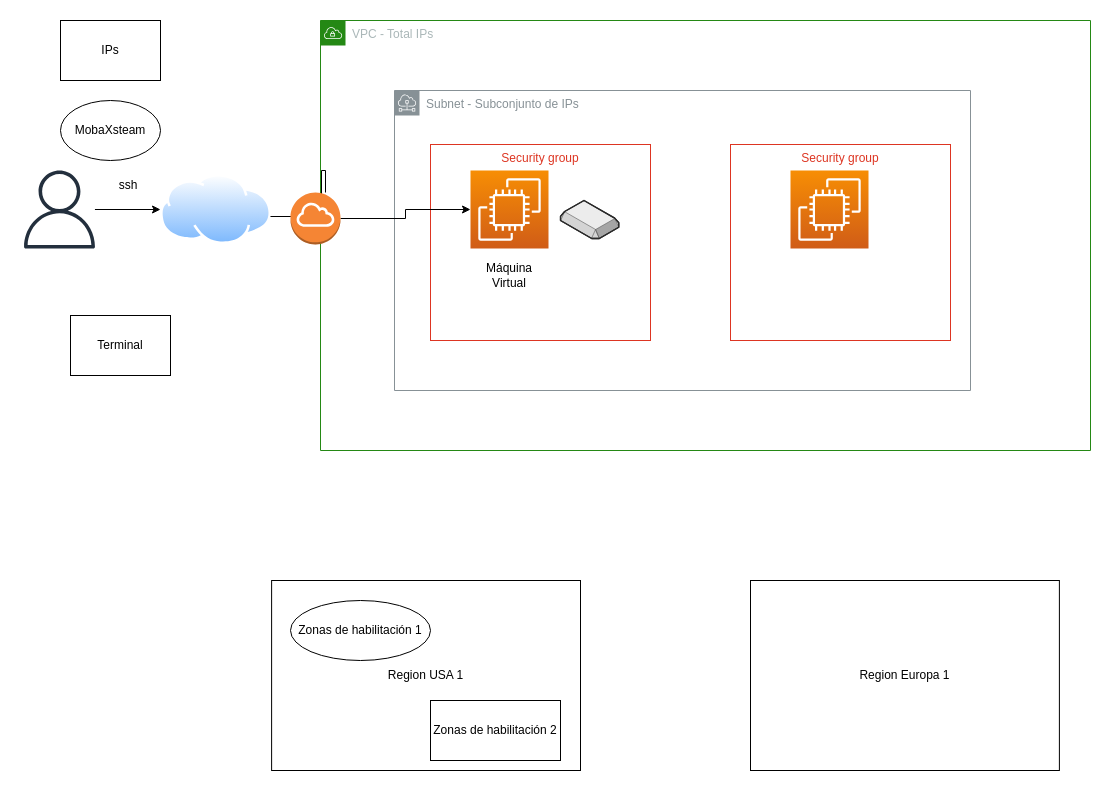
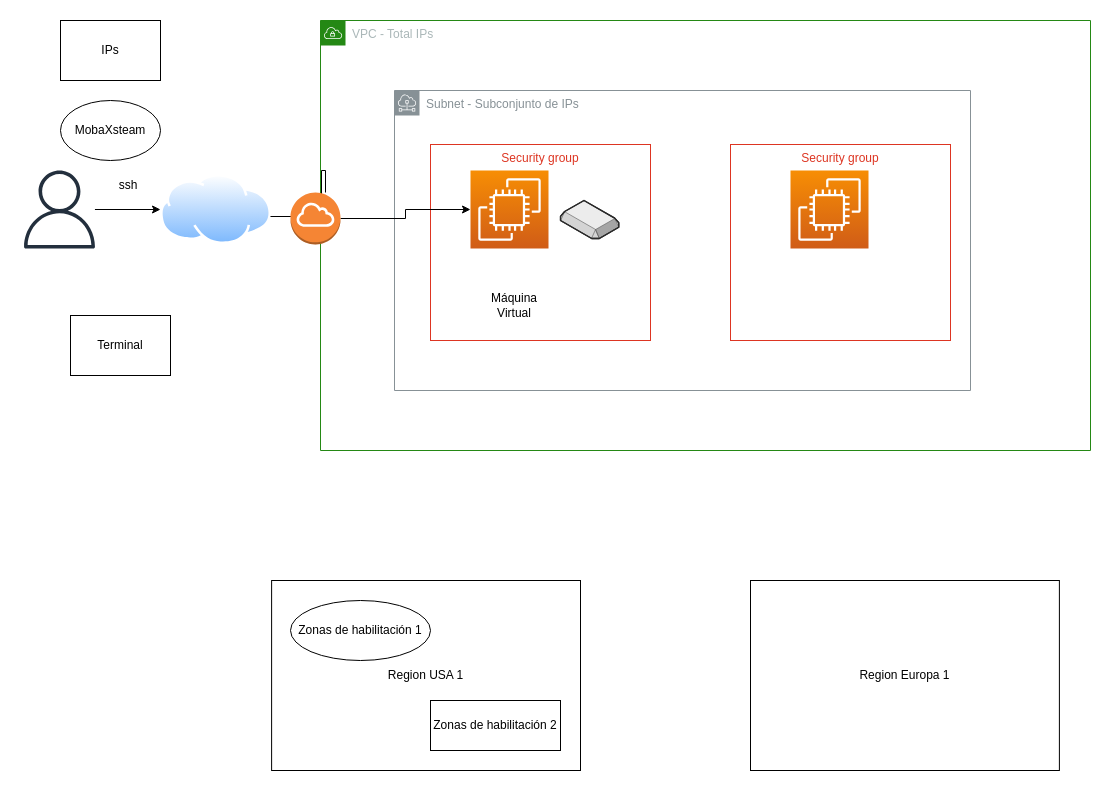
(510, 276) -> (515, 306)
(496, 731) -> (496, 726)
